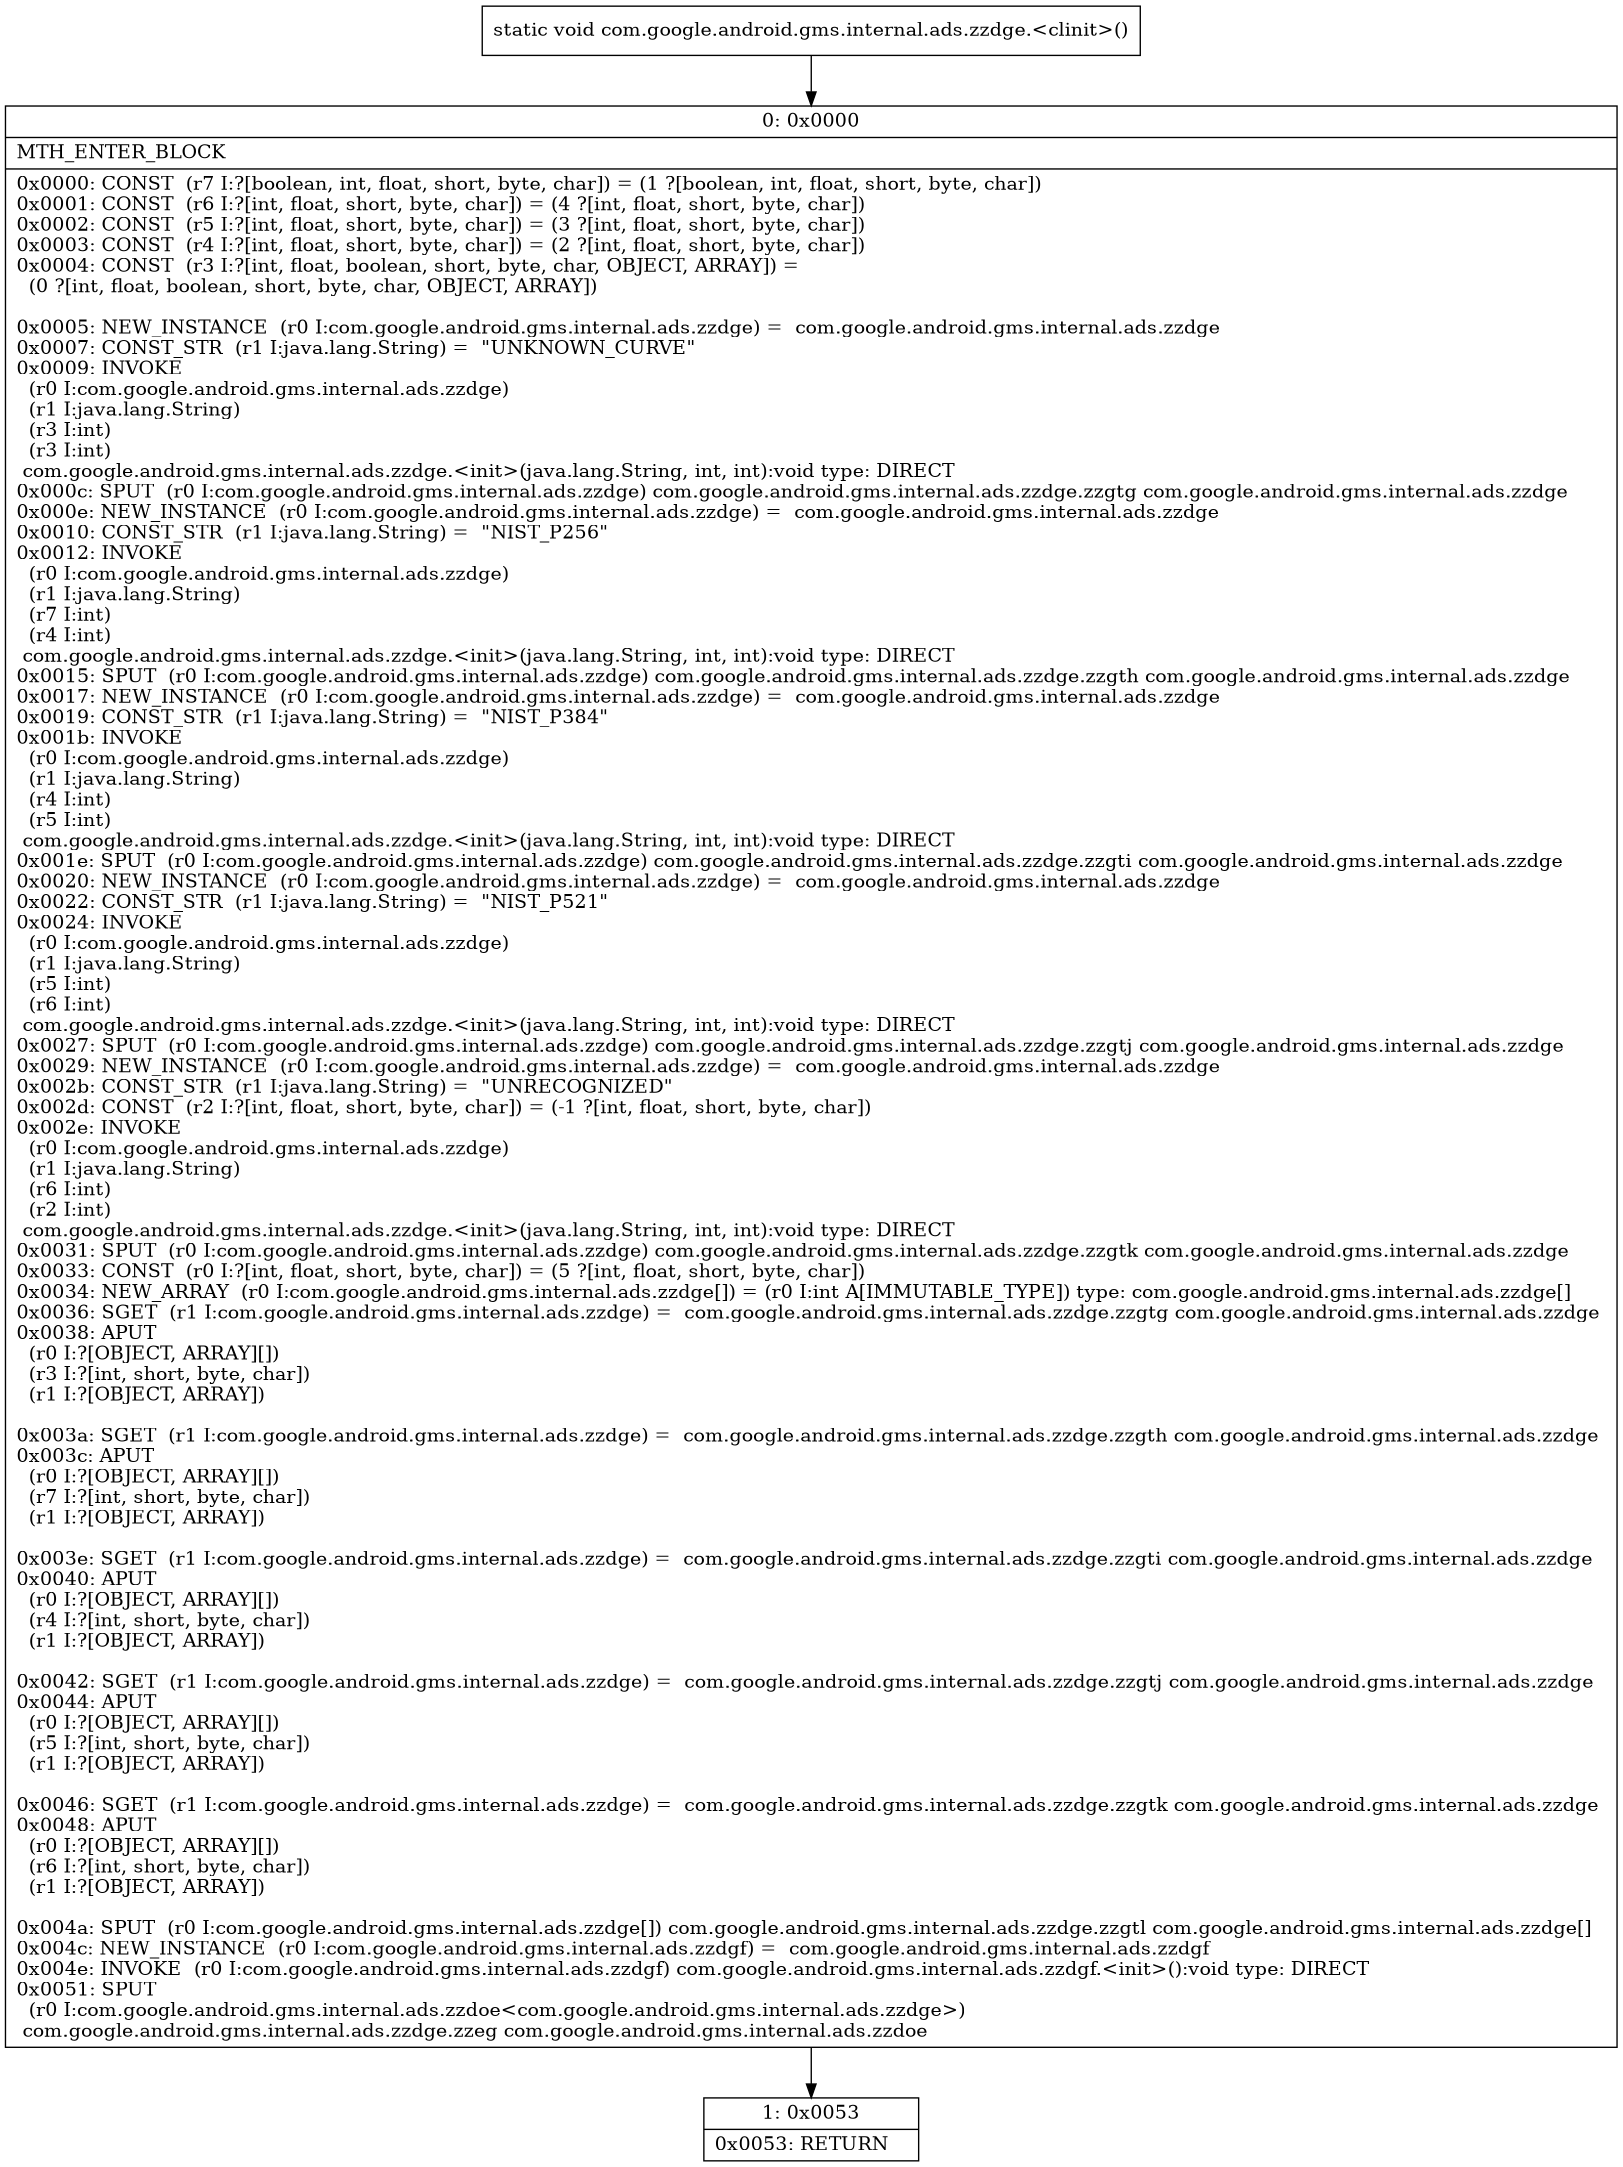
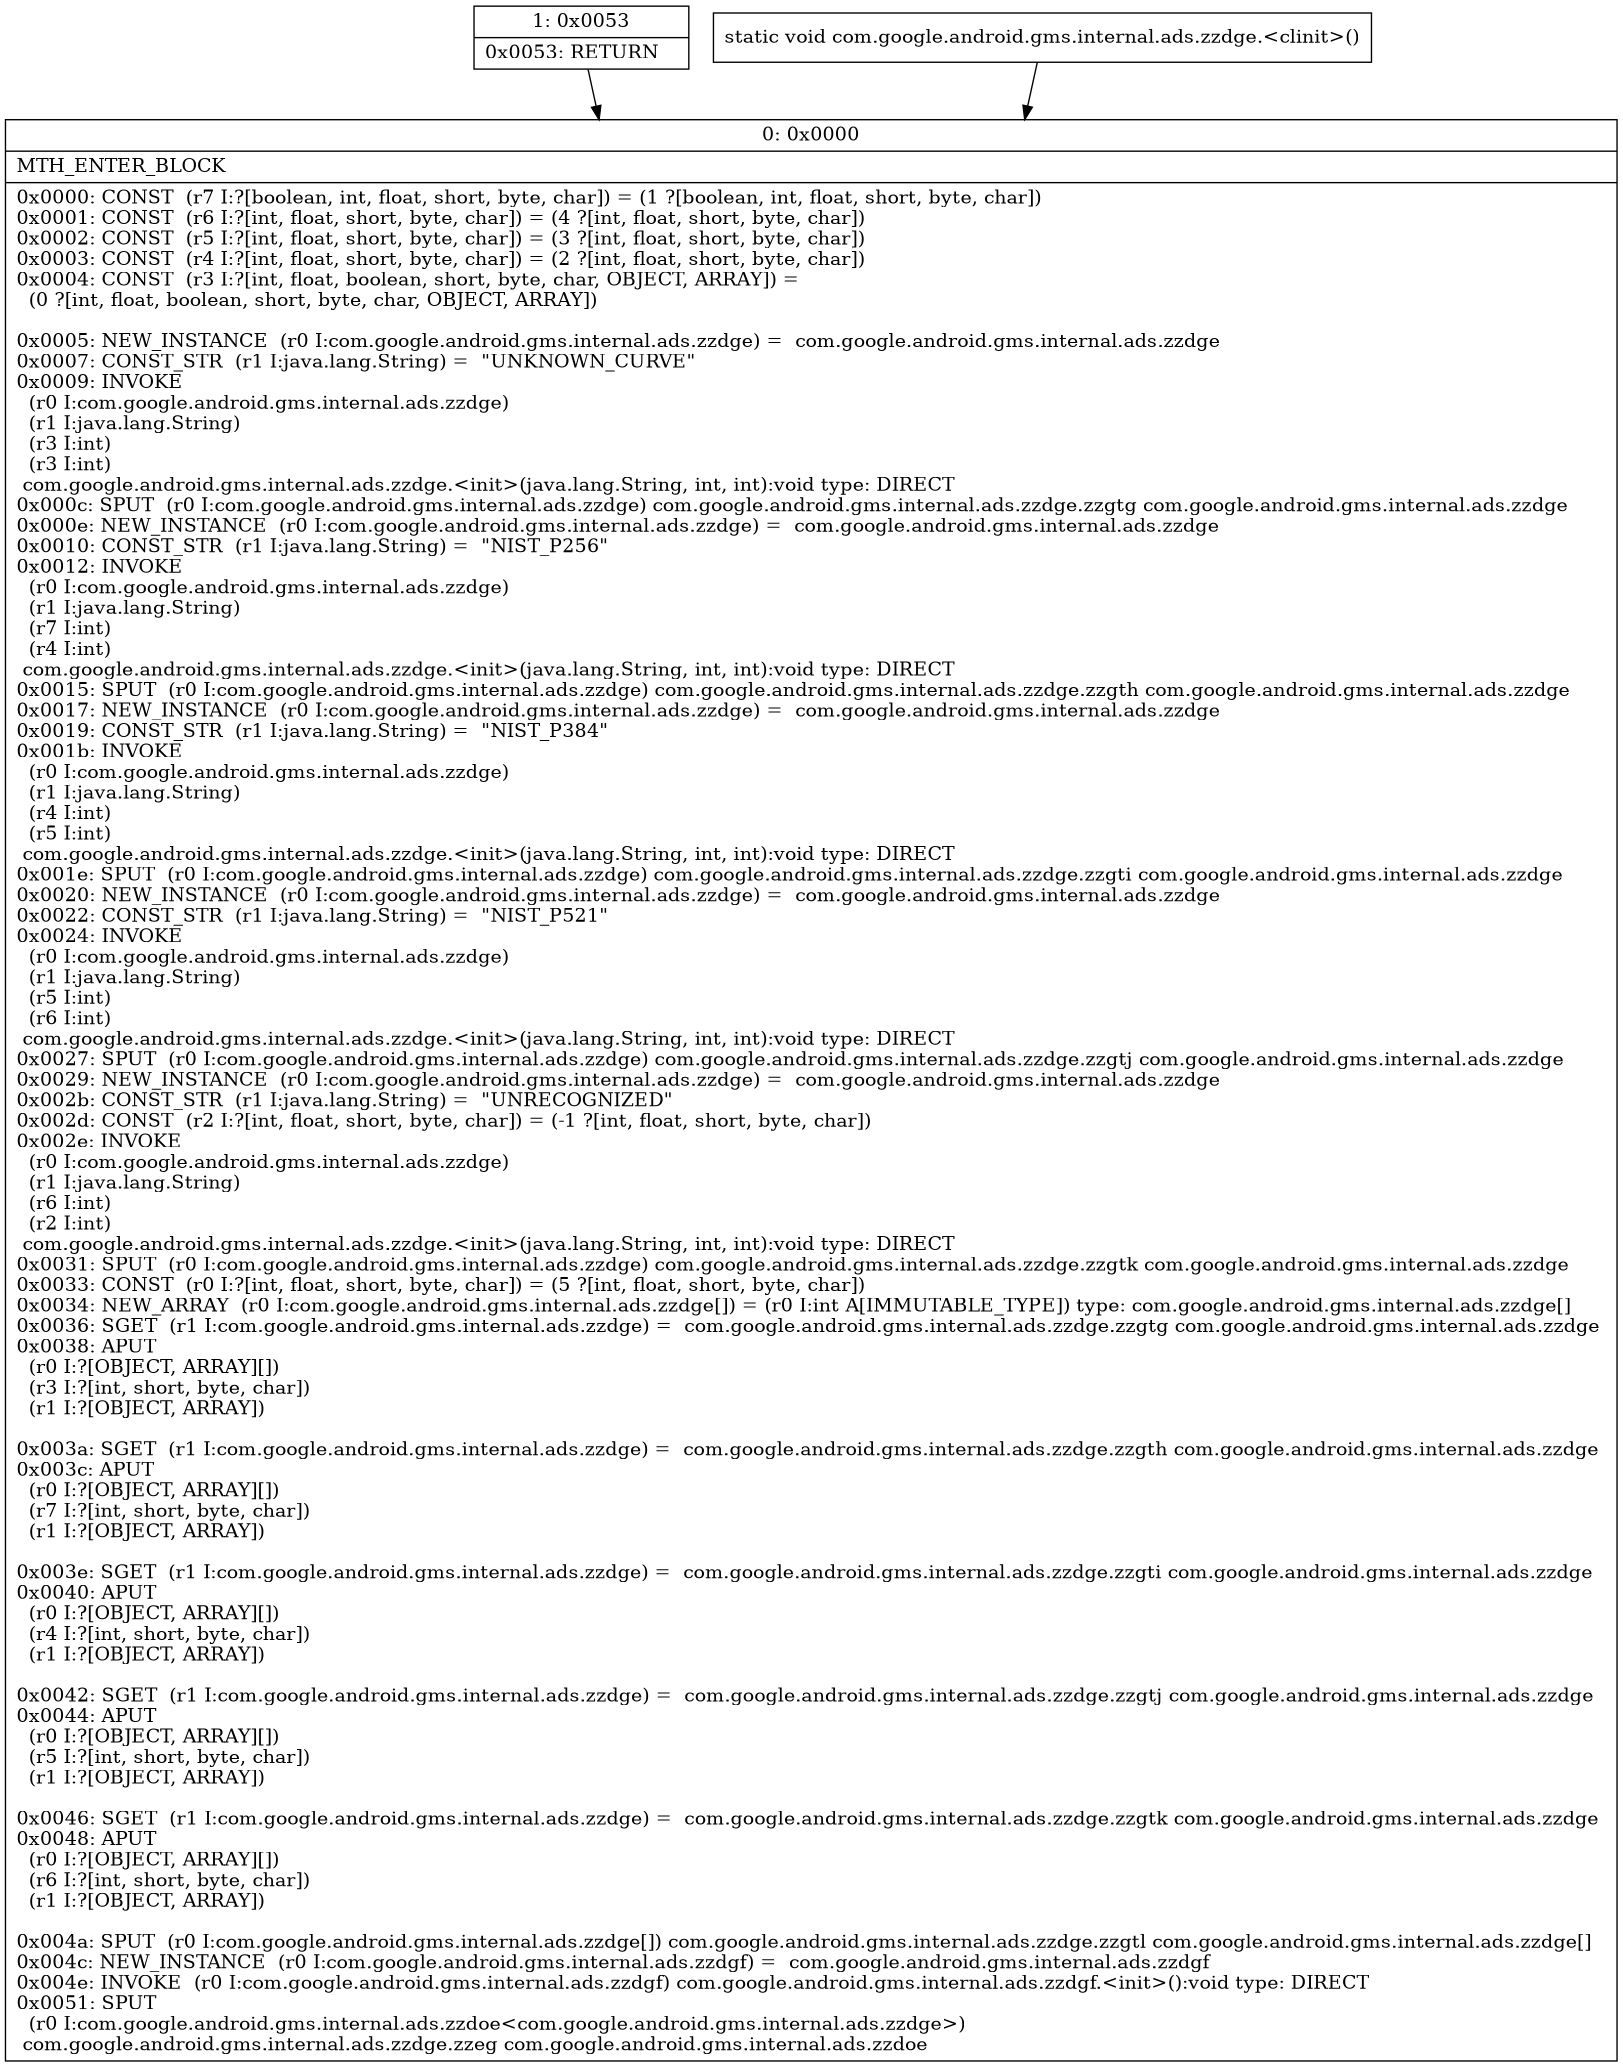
(811, 2066) -> (592, 88)
